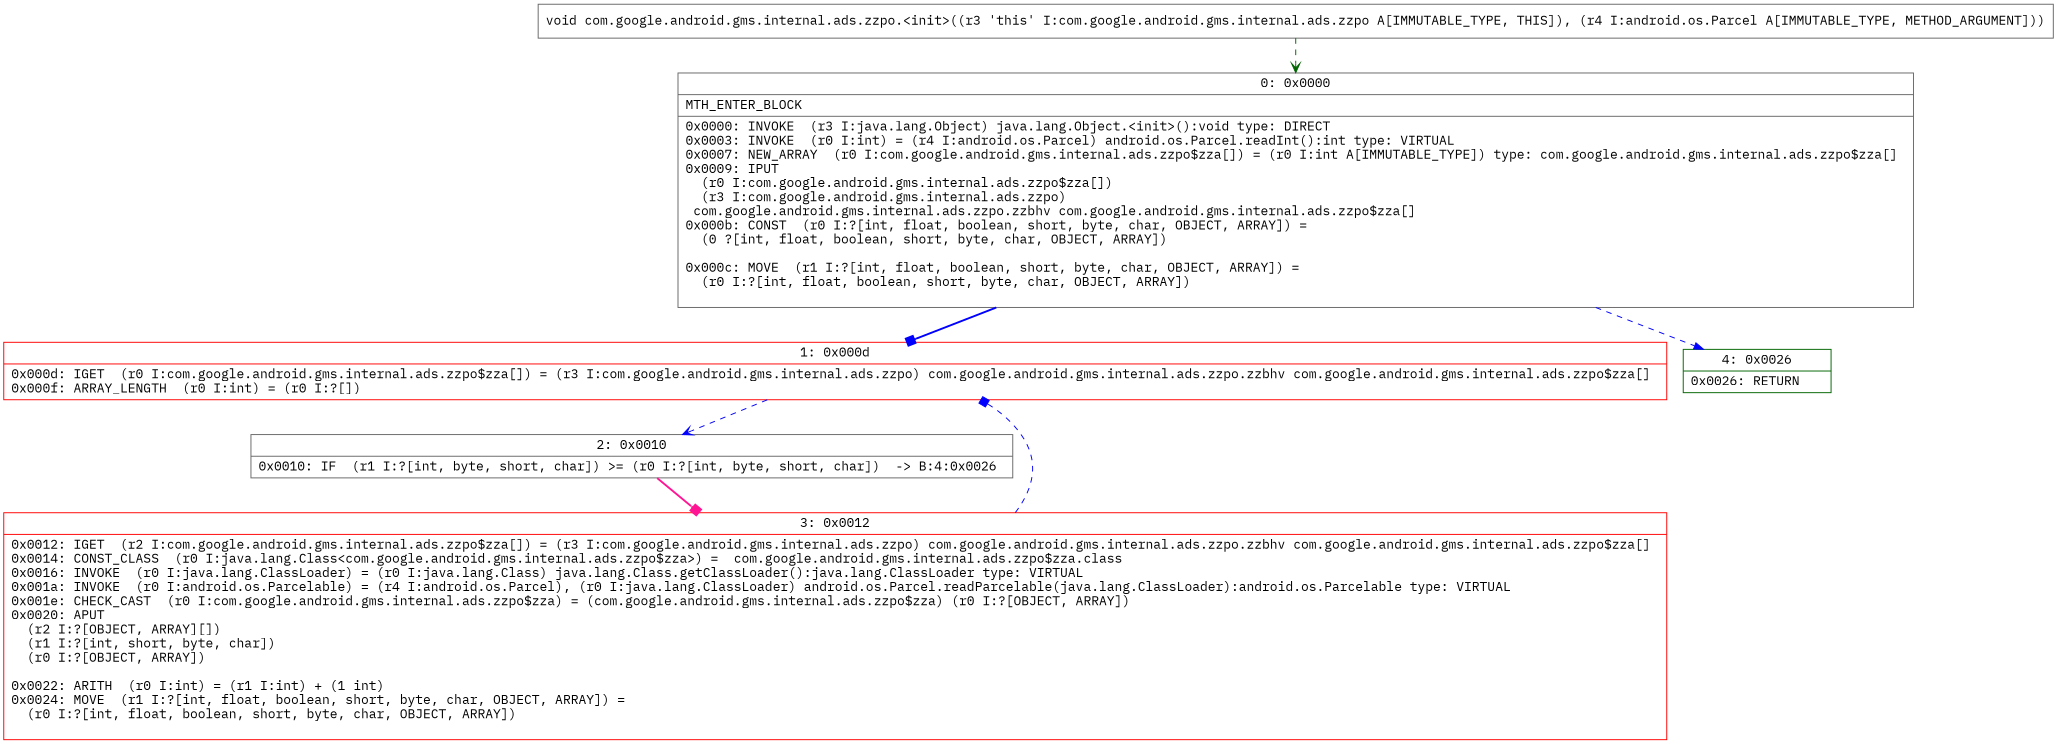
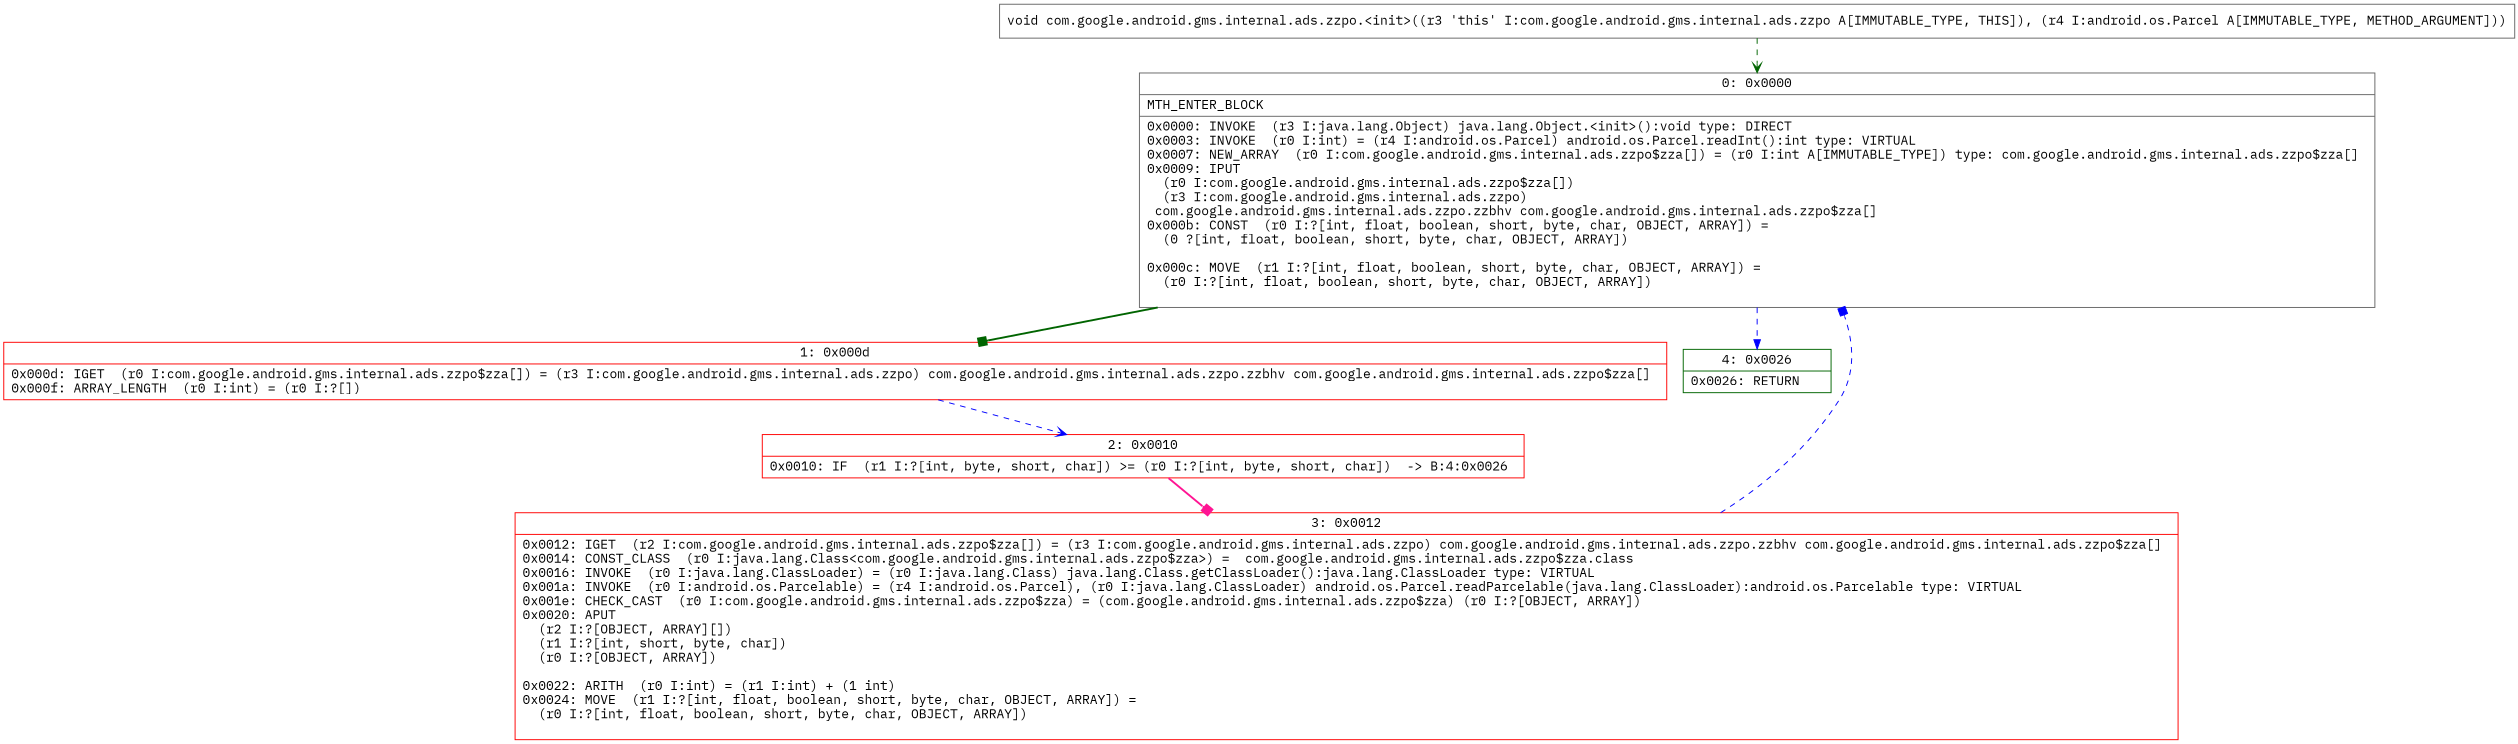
(956, 323) -> (1073, 324)
(1030, 453) -> (1816, 432)
(632, 456) -> (1143, 456)
